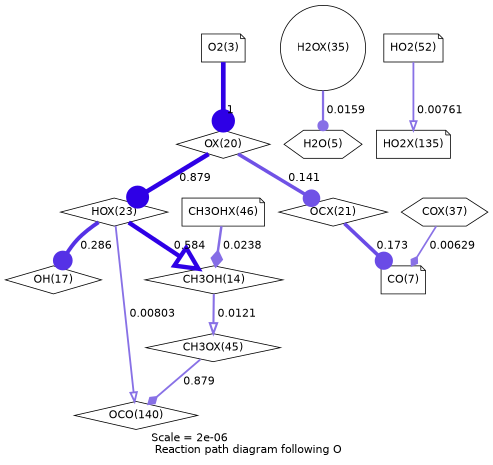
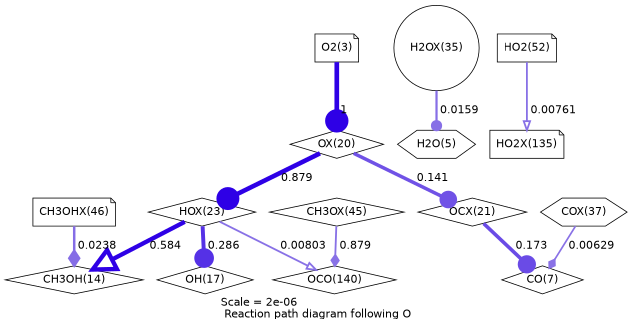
(403, 280) -> (542, 280)
(214, 308) -> none
